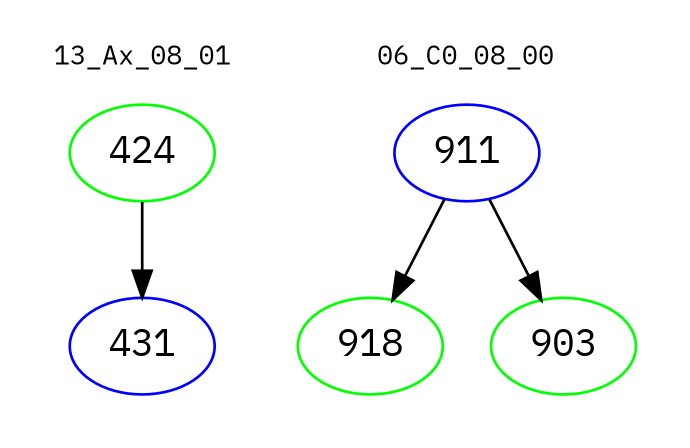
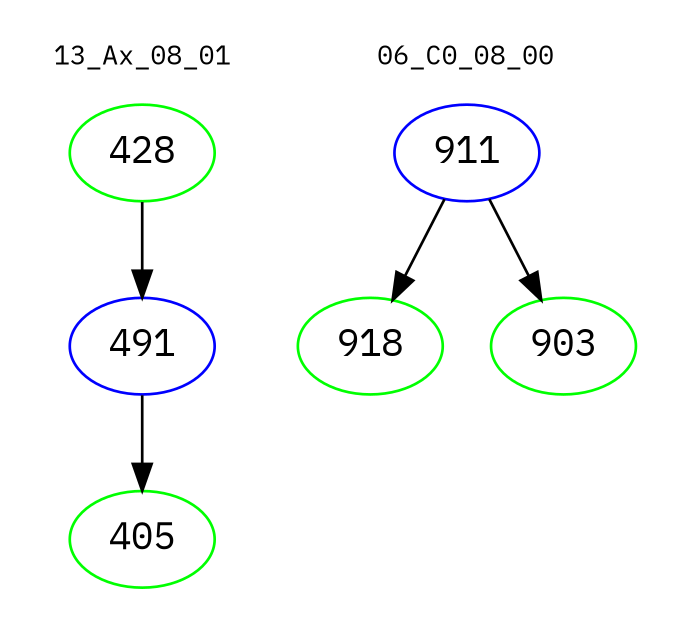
(142, 153) -> (142, 153)
(142, 346) -> (142, 346)
none -> (142, 539)
